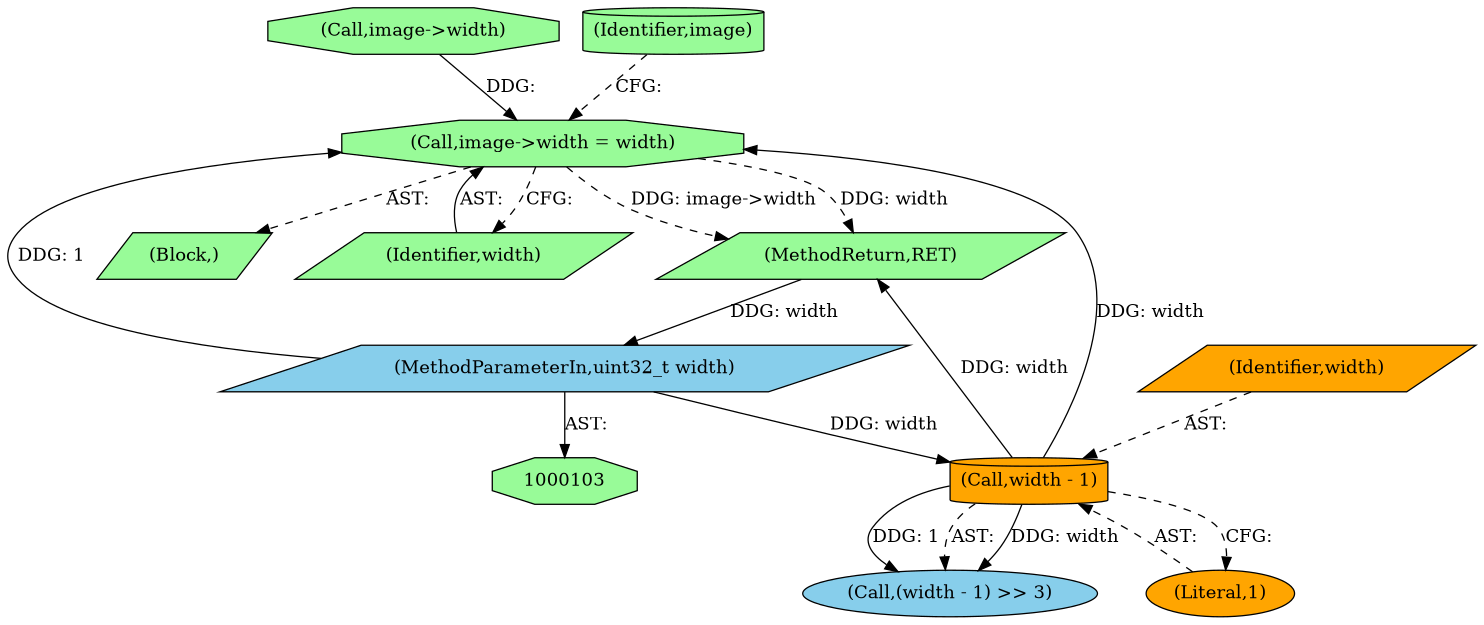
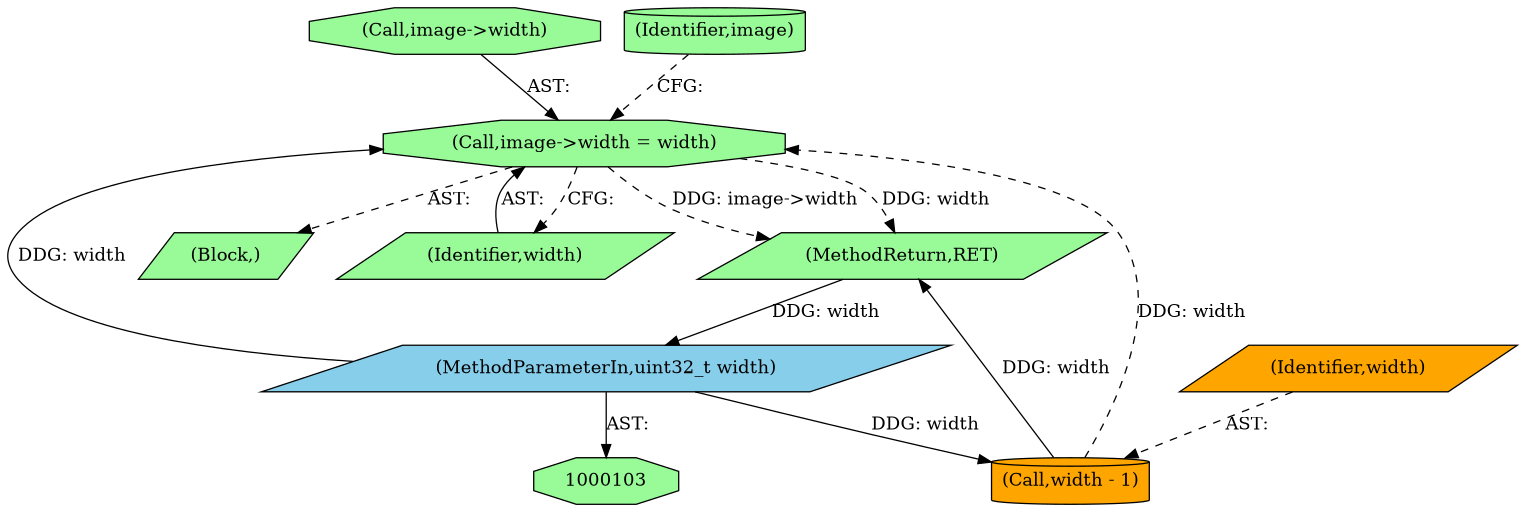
(514, 87) -> (552, 87)
(1038, 204) -> (1080, 204)
(51, 256) -> (72, 256)
(950, 594) -> none
(1220, 594) -> none
